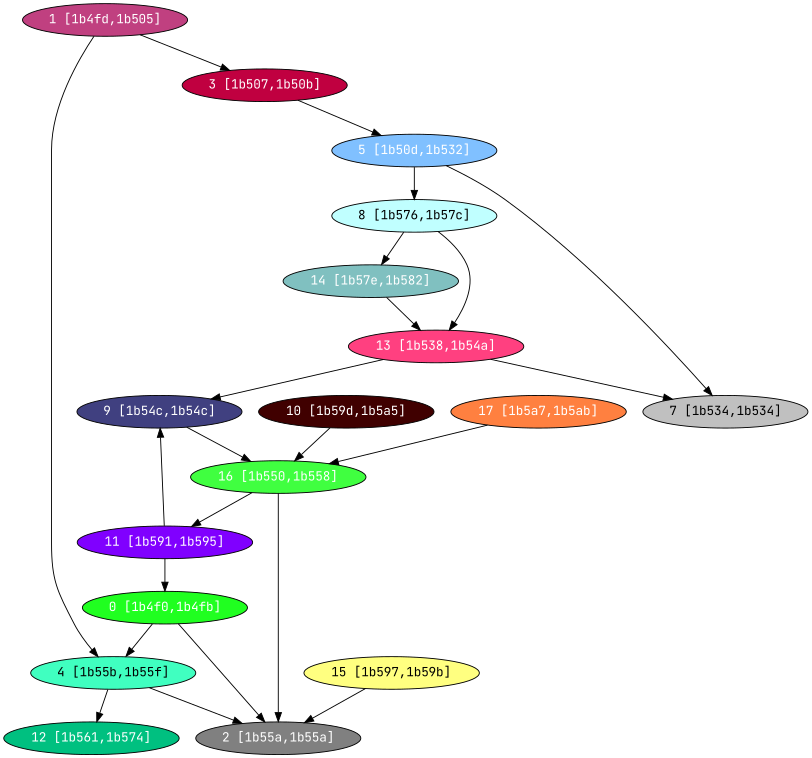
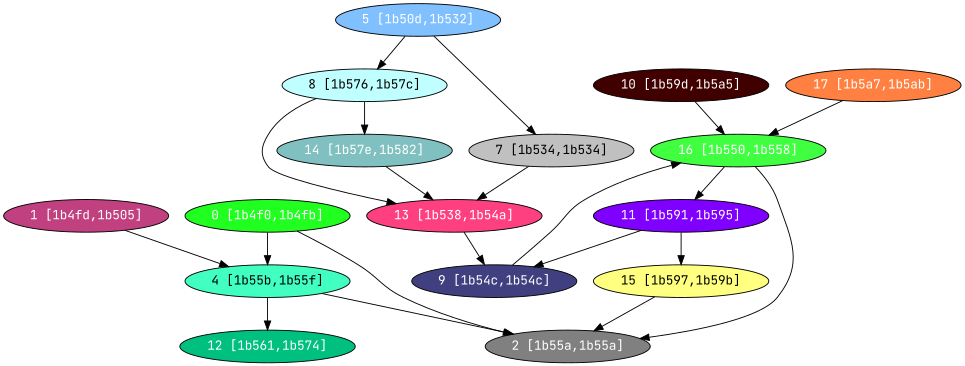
(265, 85) -> none
(577, 378) -> (507, 181)
(165, 571) -> (681, 244)
